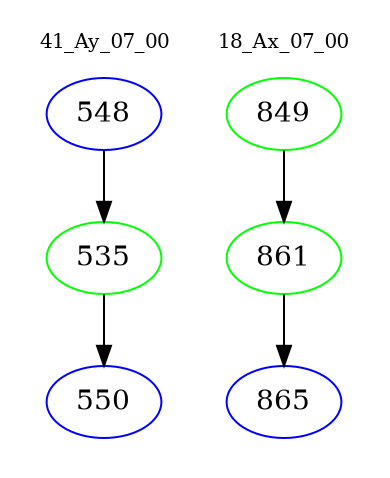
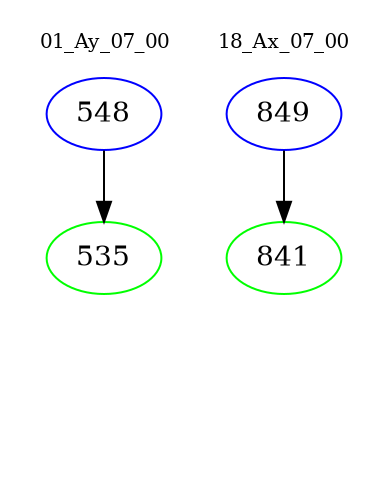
(105, 43) -> (105, 43)
(284, 114) -> (284, 114)
(284, 258) -> (284, 258)
(104, 402) -> none
(284, 402) -> none
